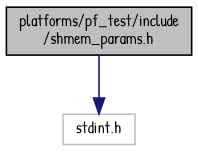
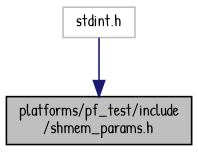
(99, 76) -> (99, 59)
